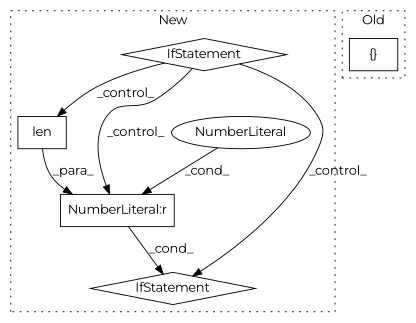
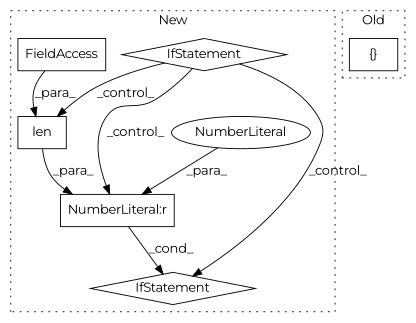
none -> (62, 55)
(207, 172) -> (207, 172)
